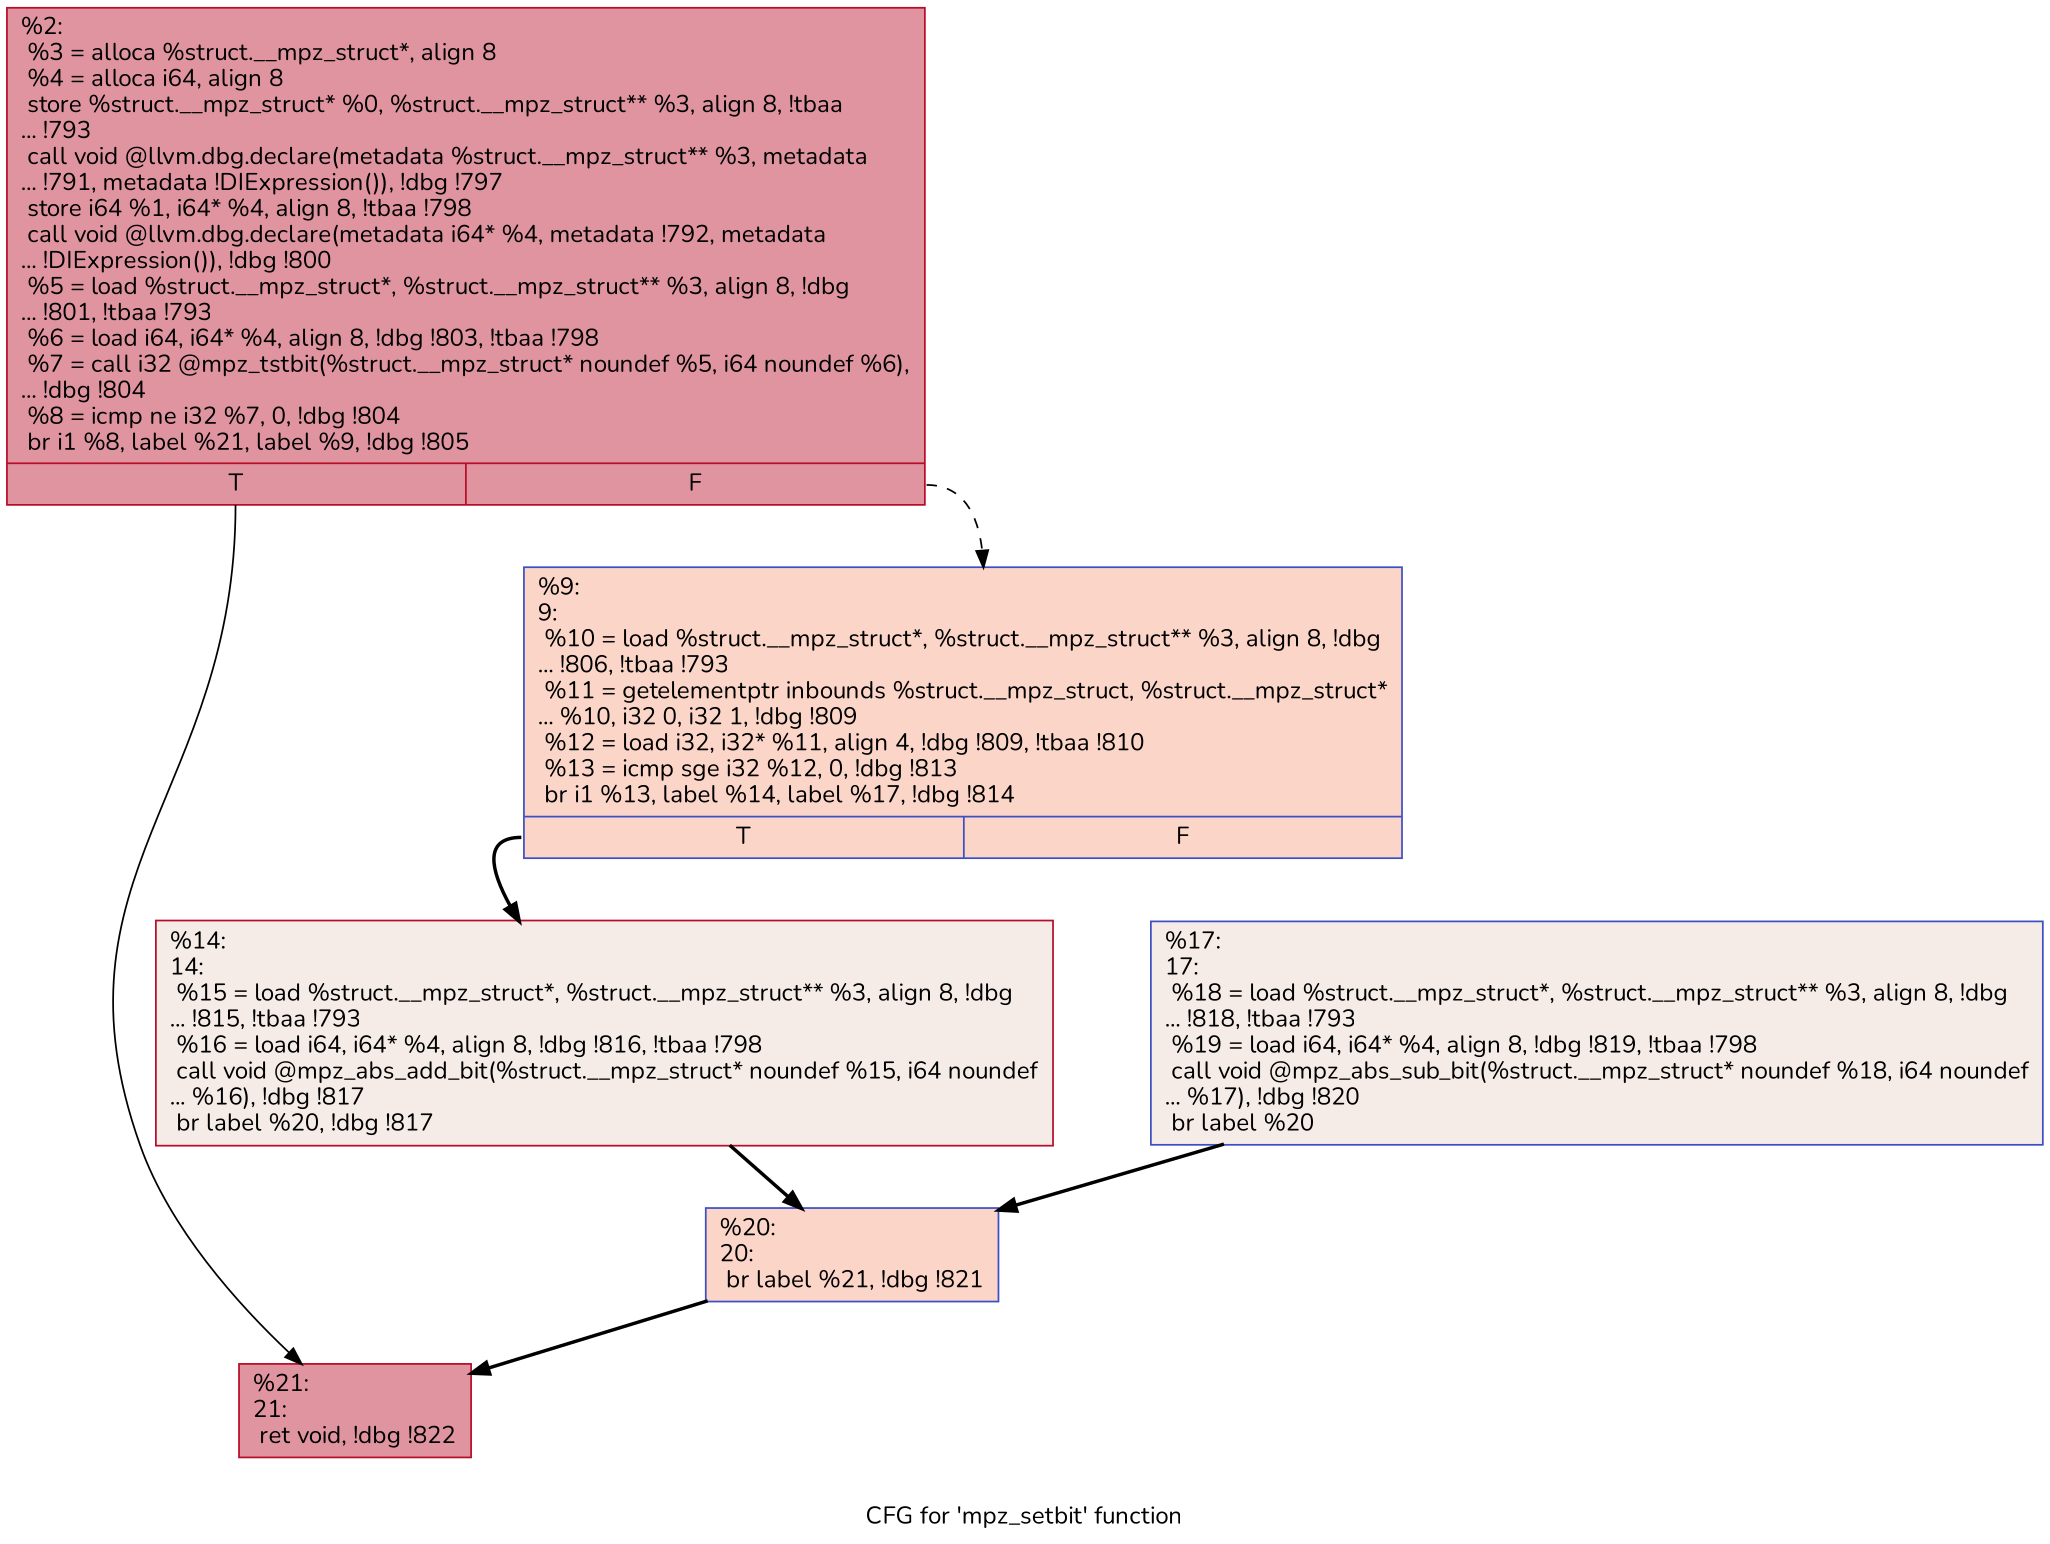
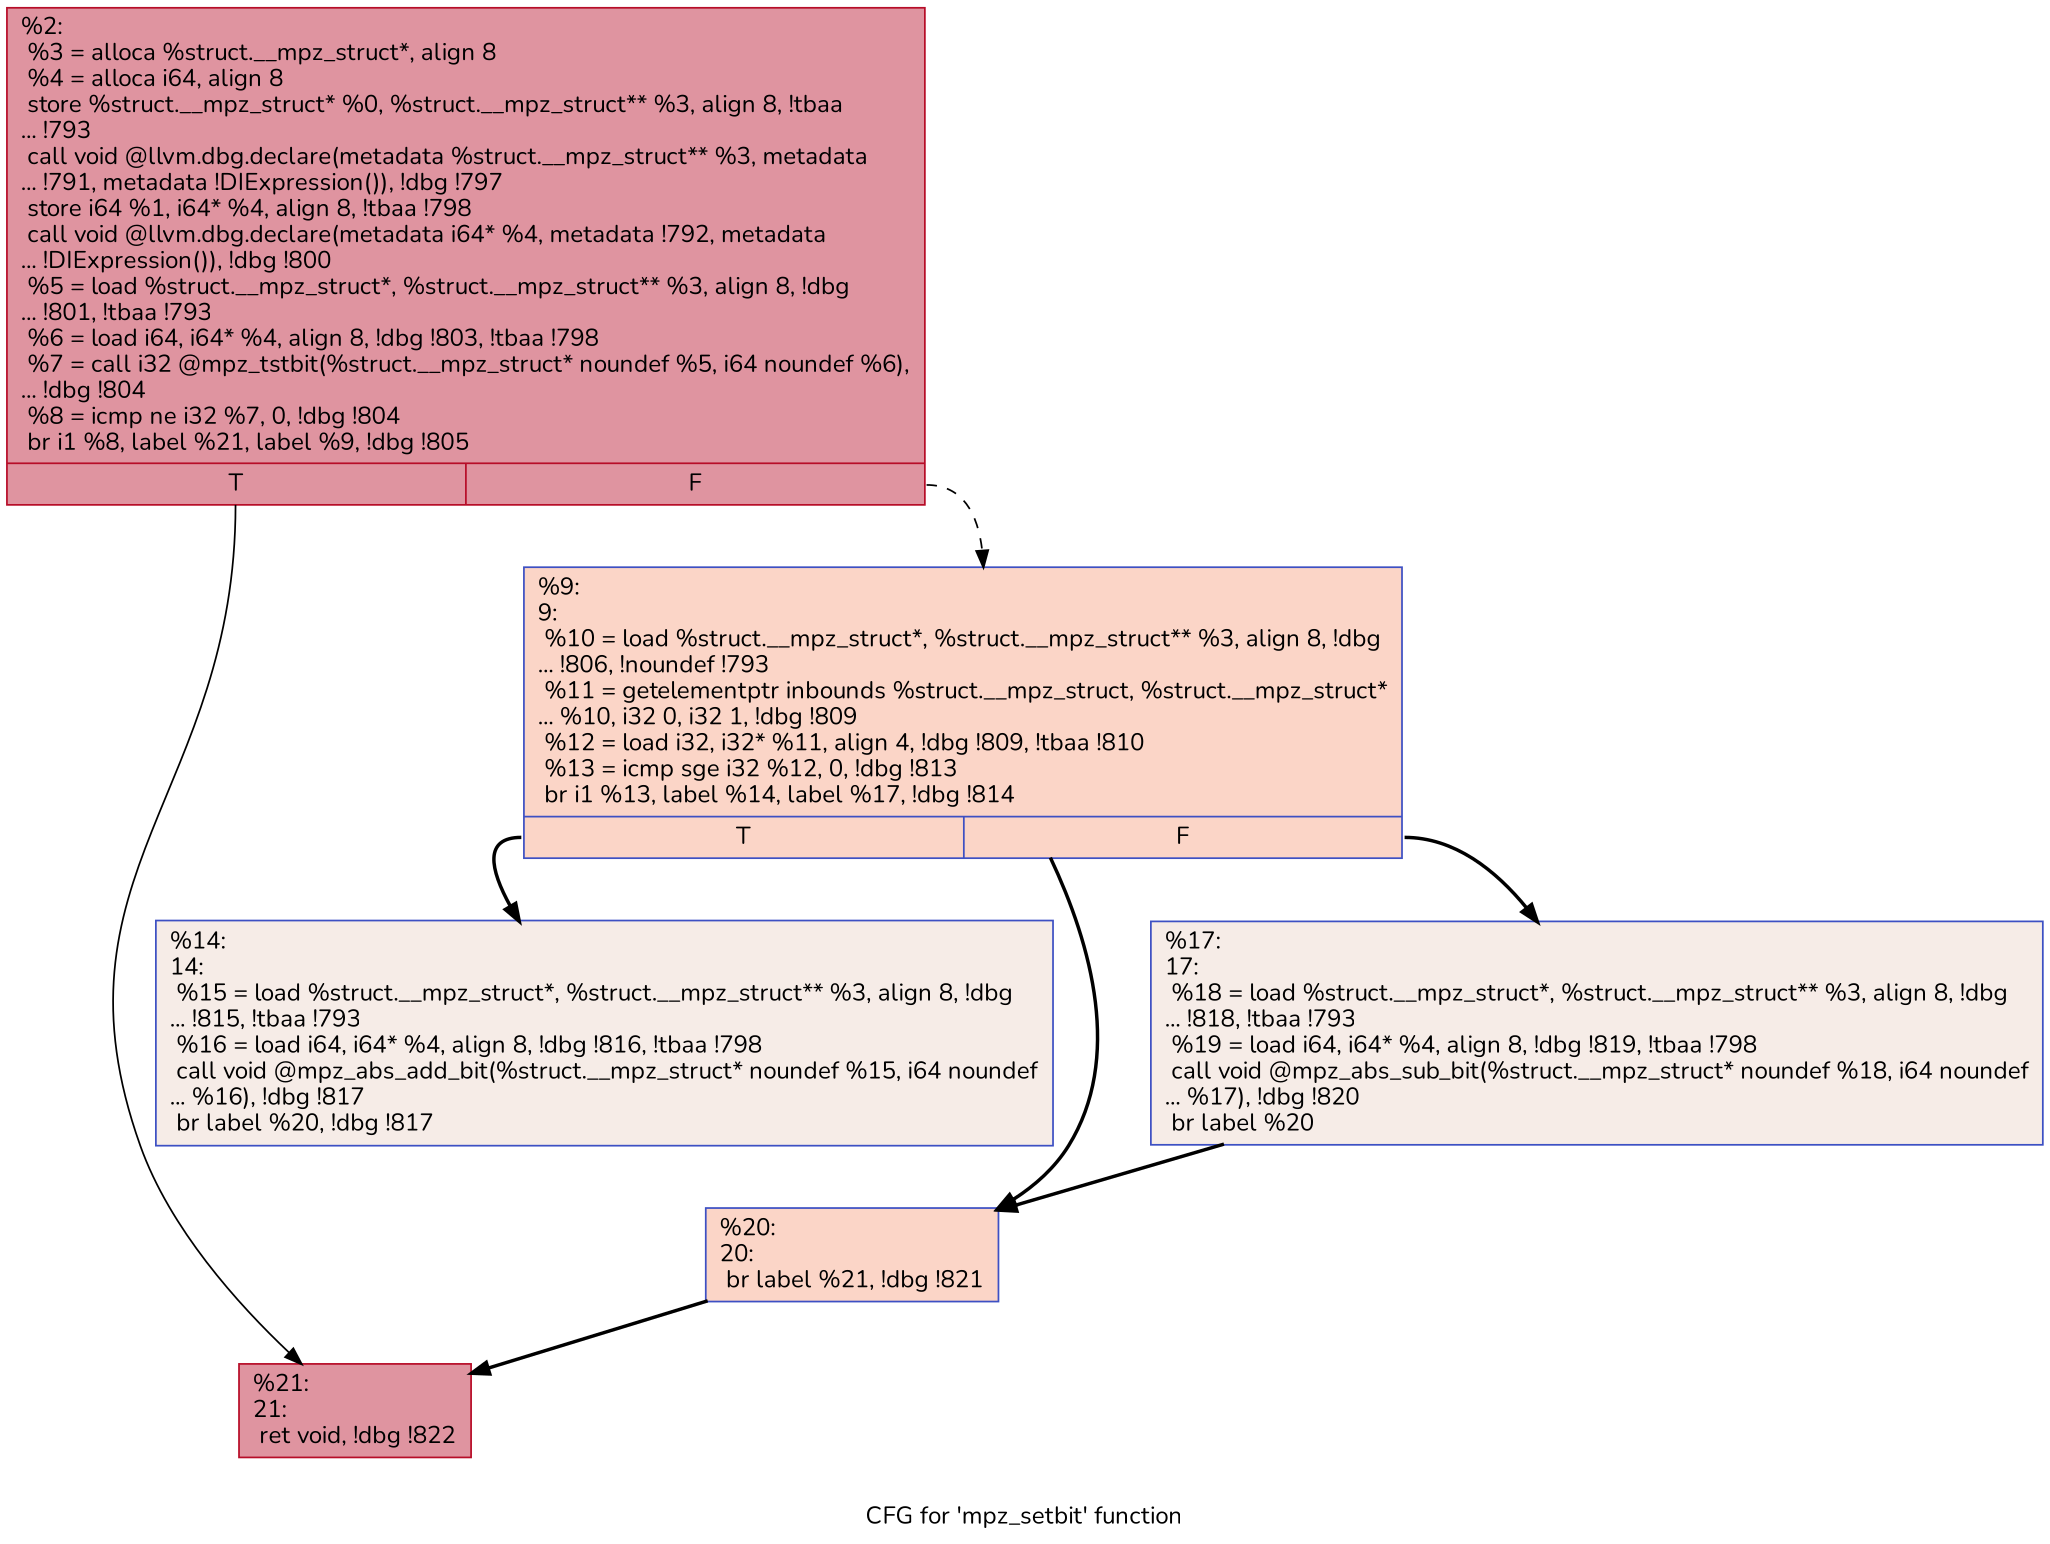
(634, 665) -> (654, 665)
none -> (1473, 859)
(604, 1033) -> (604, 1033)
(759, 1171) -> (1098, 1039)
